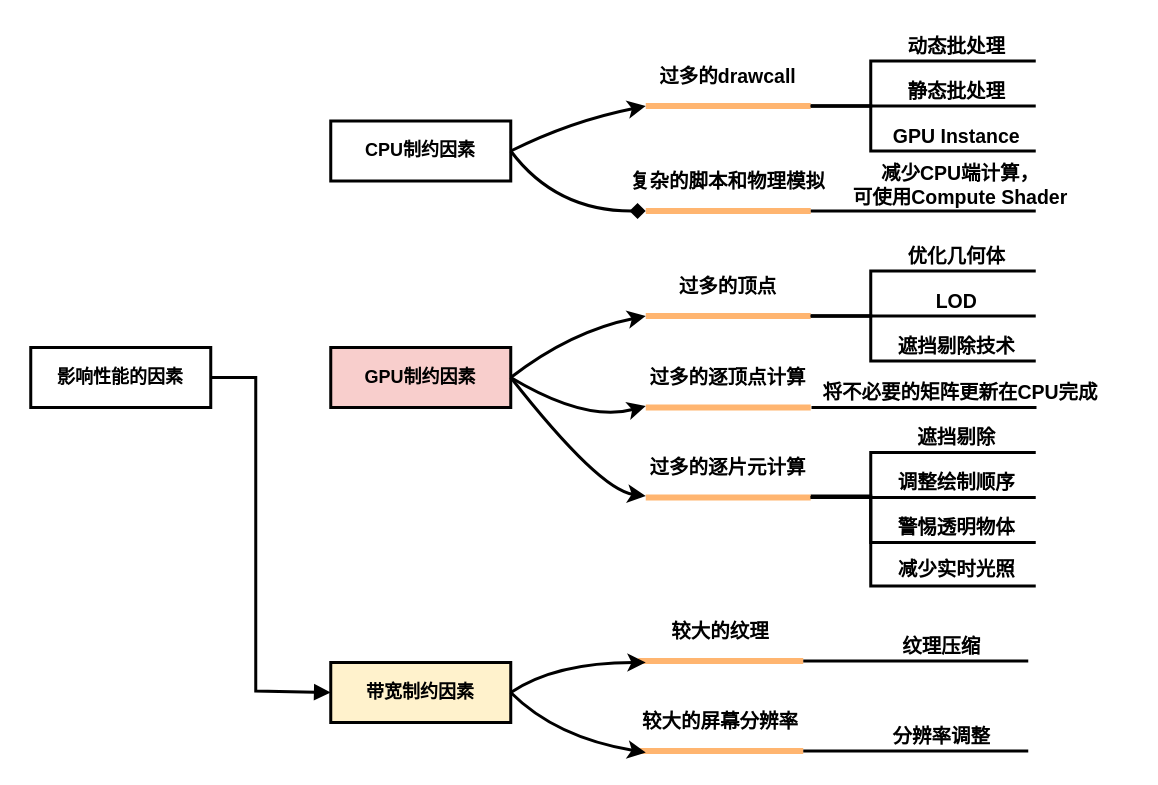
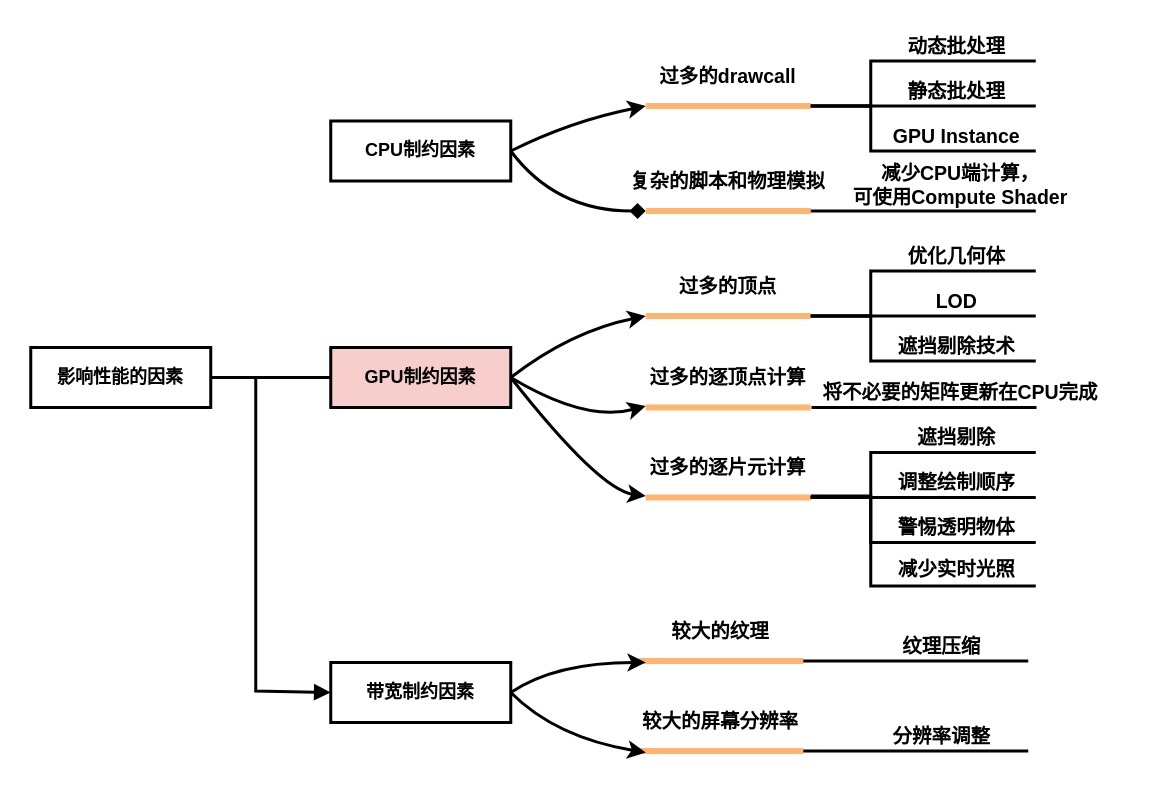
none -> (294, 377)
(421, 692) -> (421, 692)
